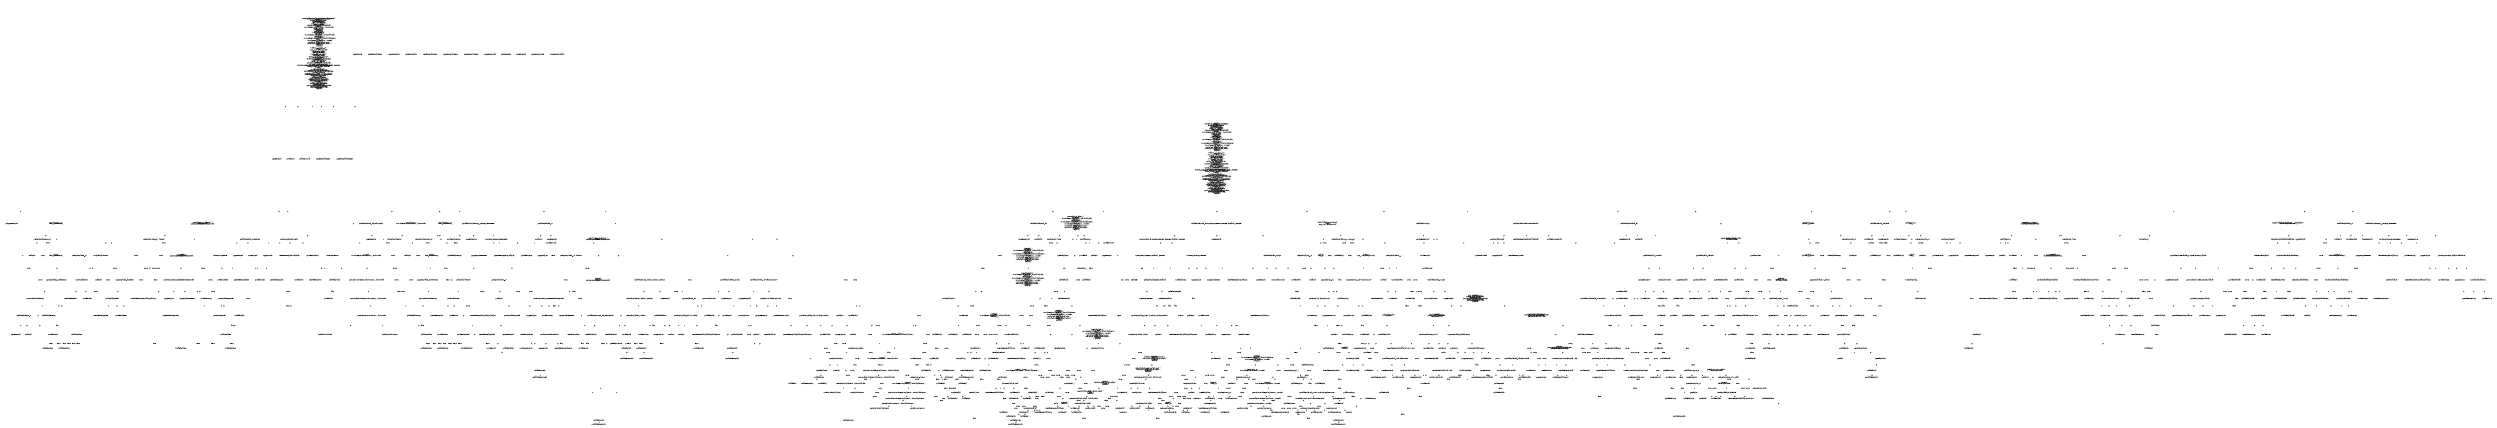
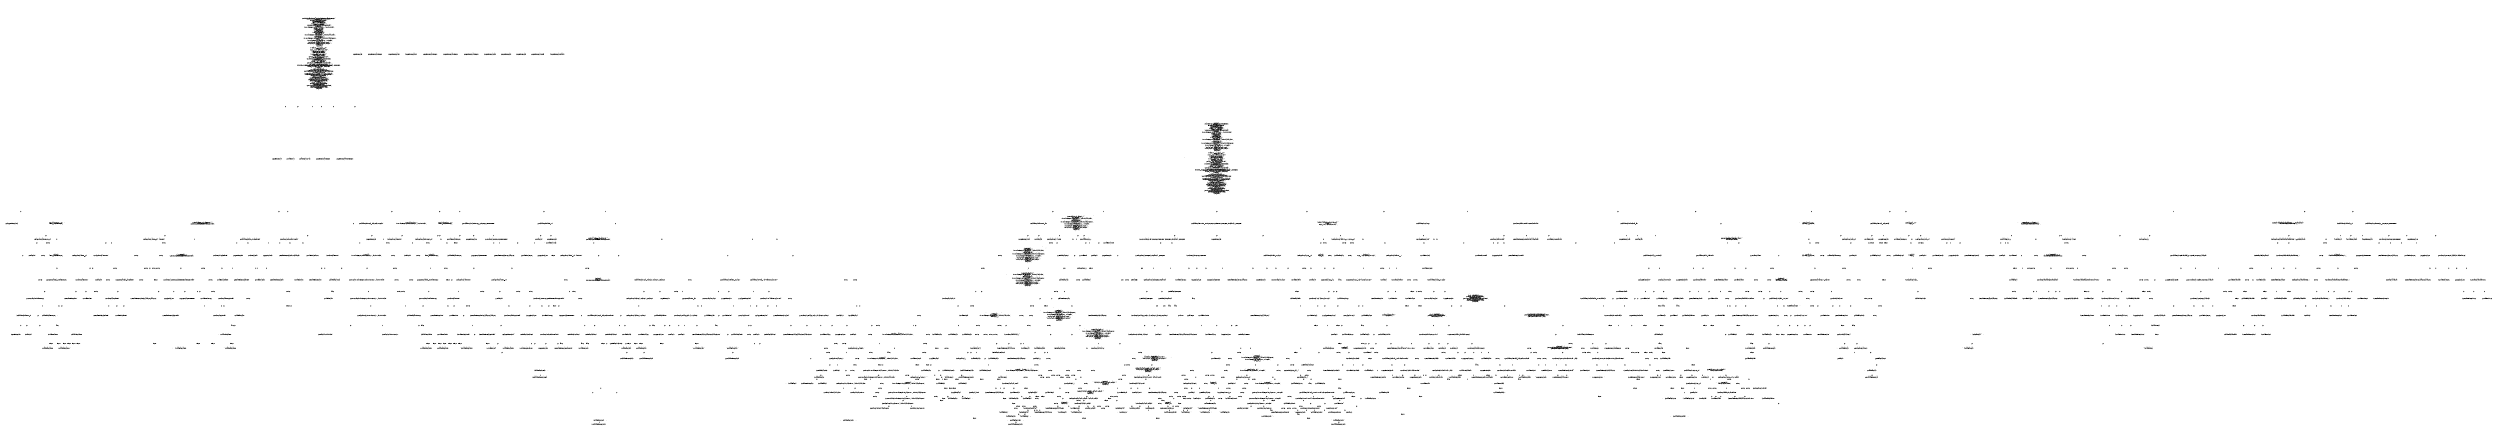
(26, 266) -> none
